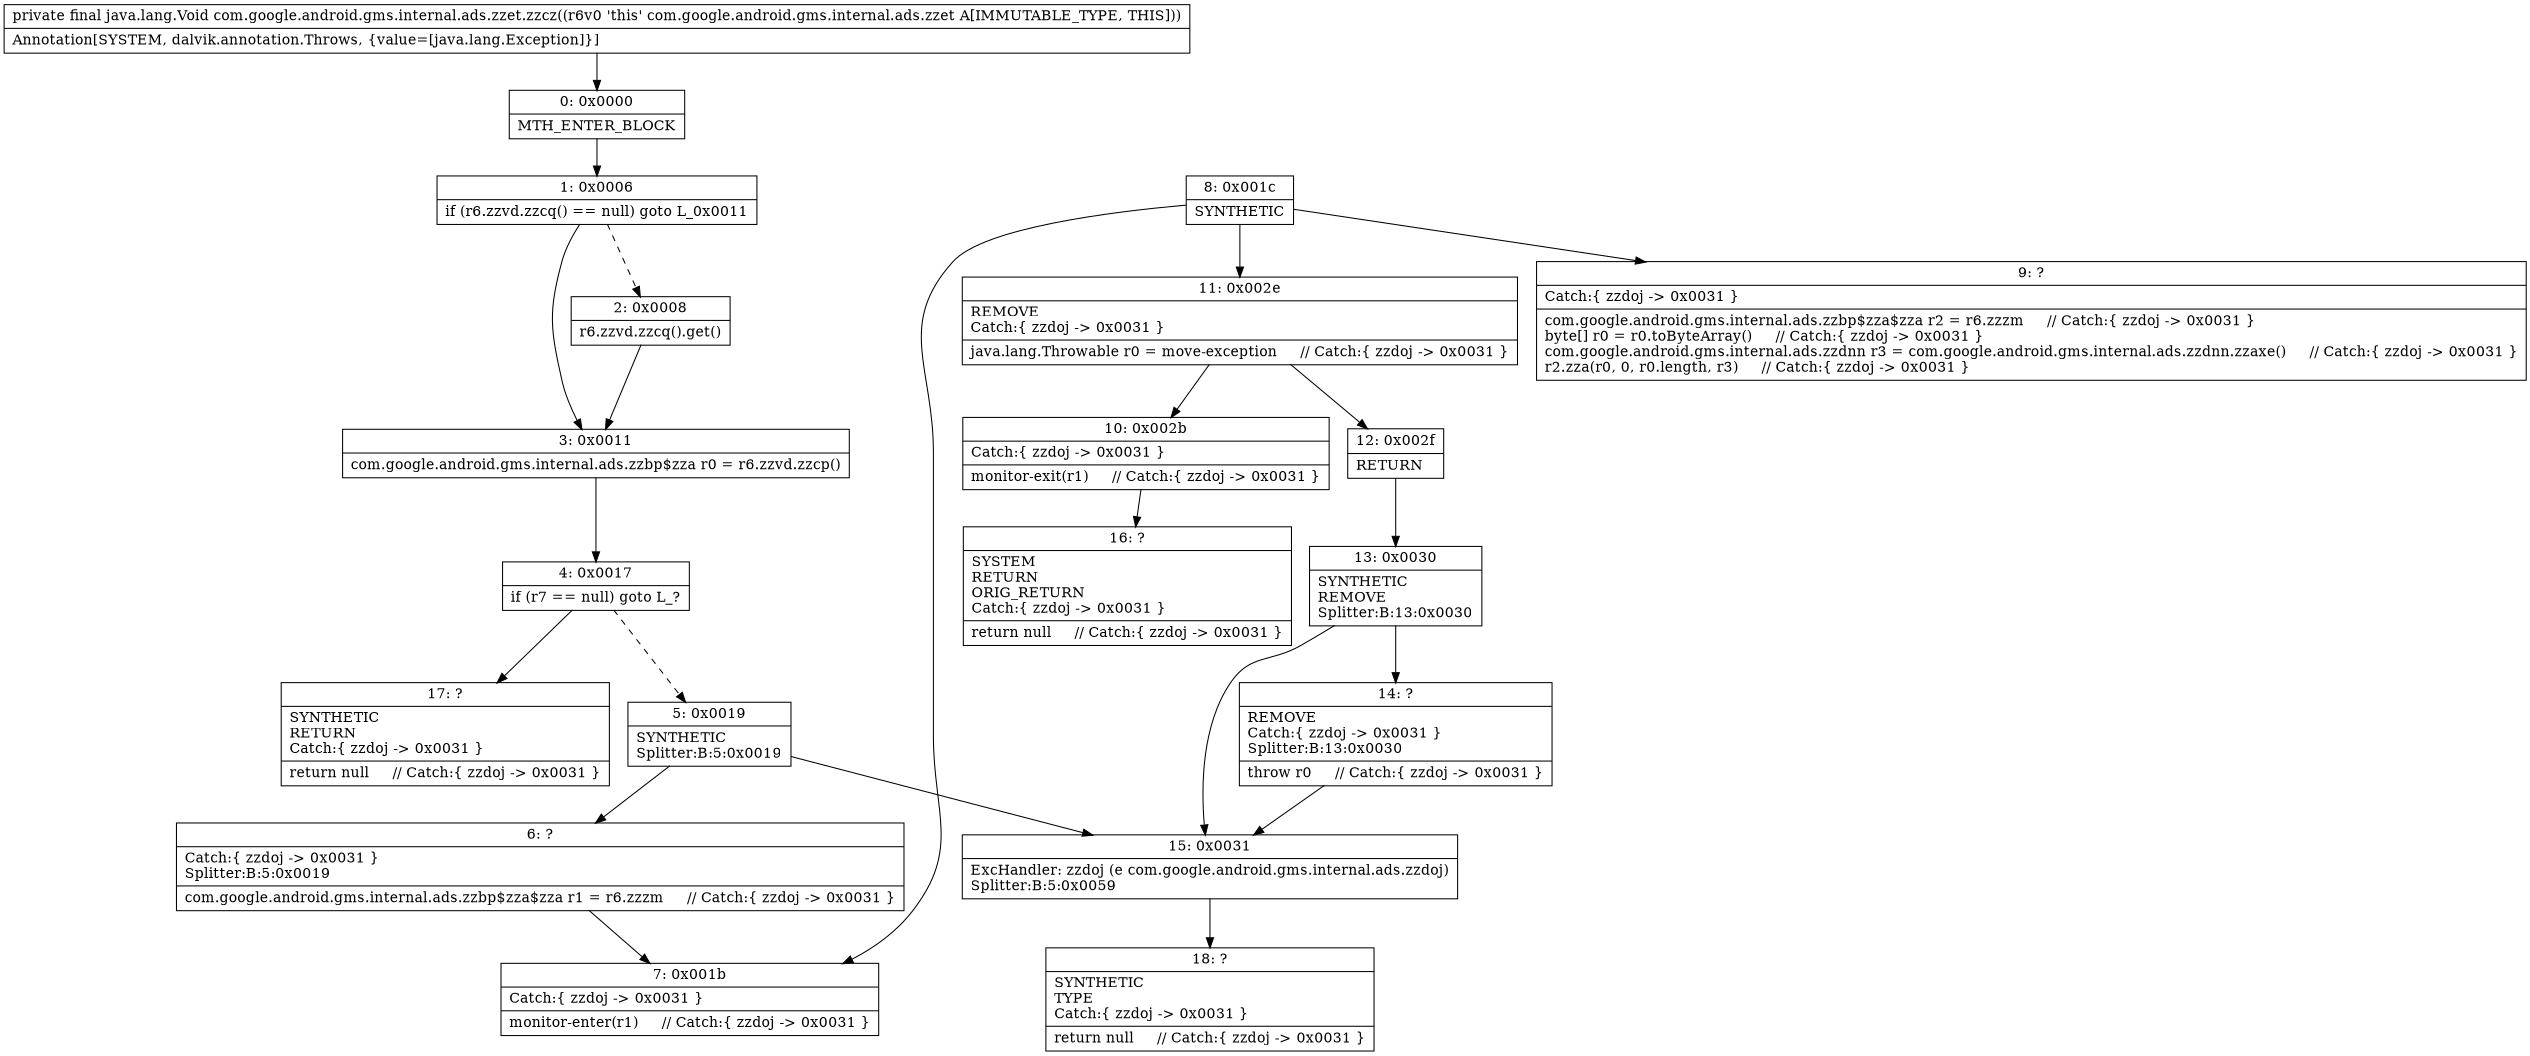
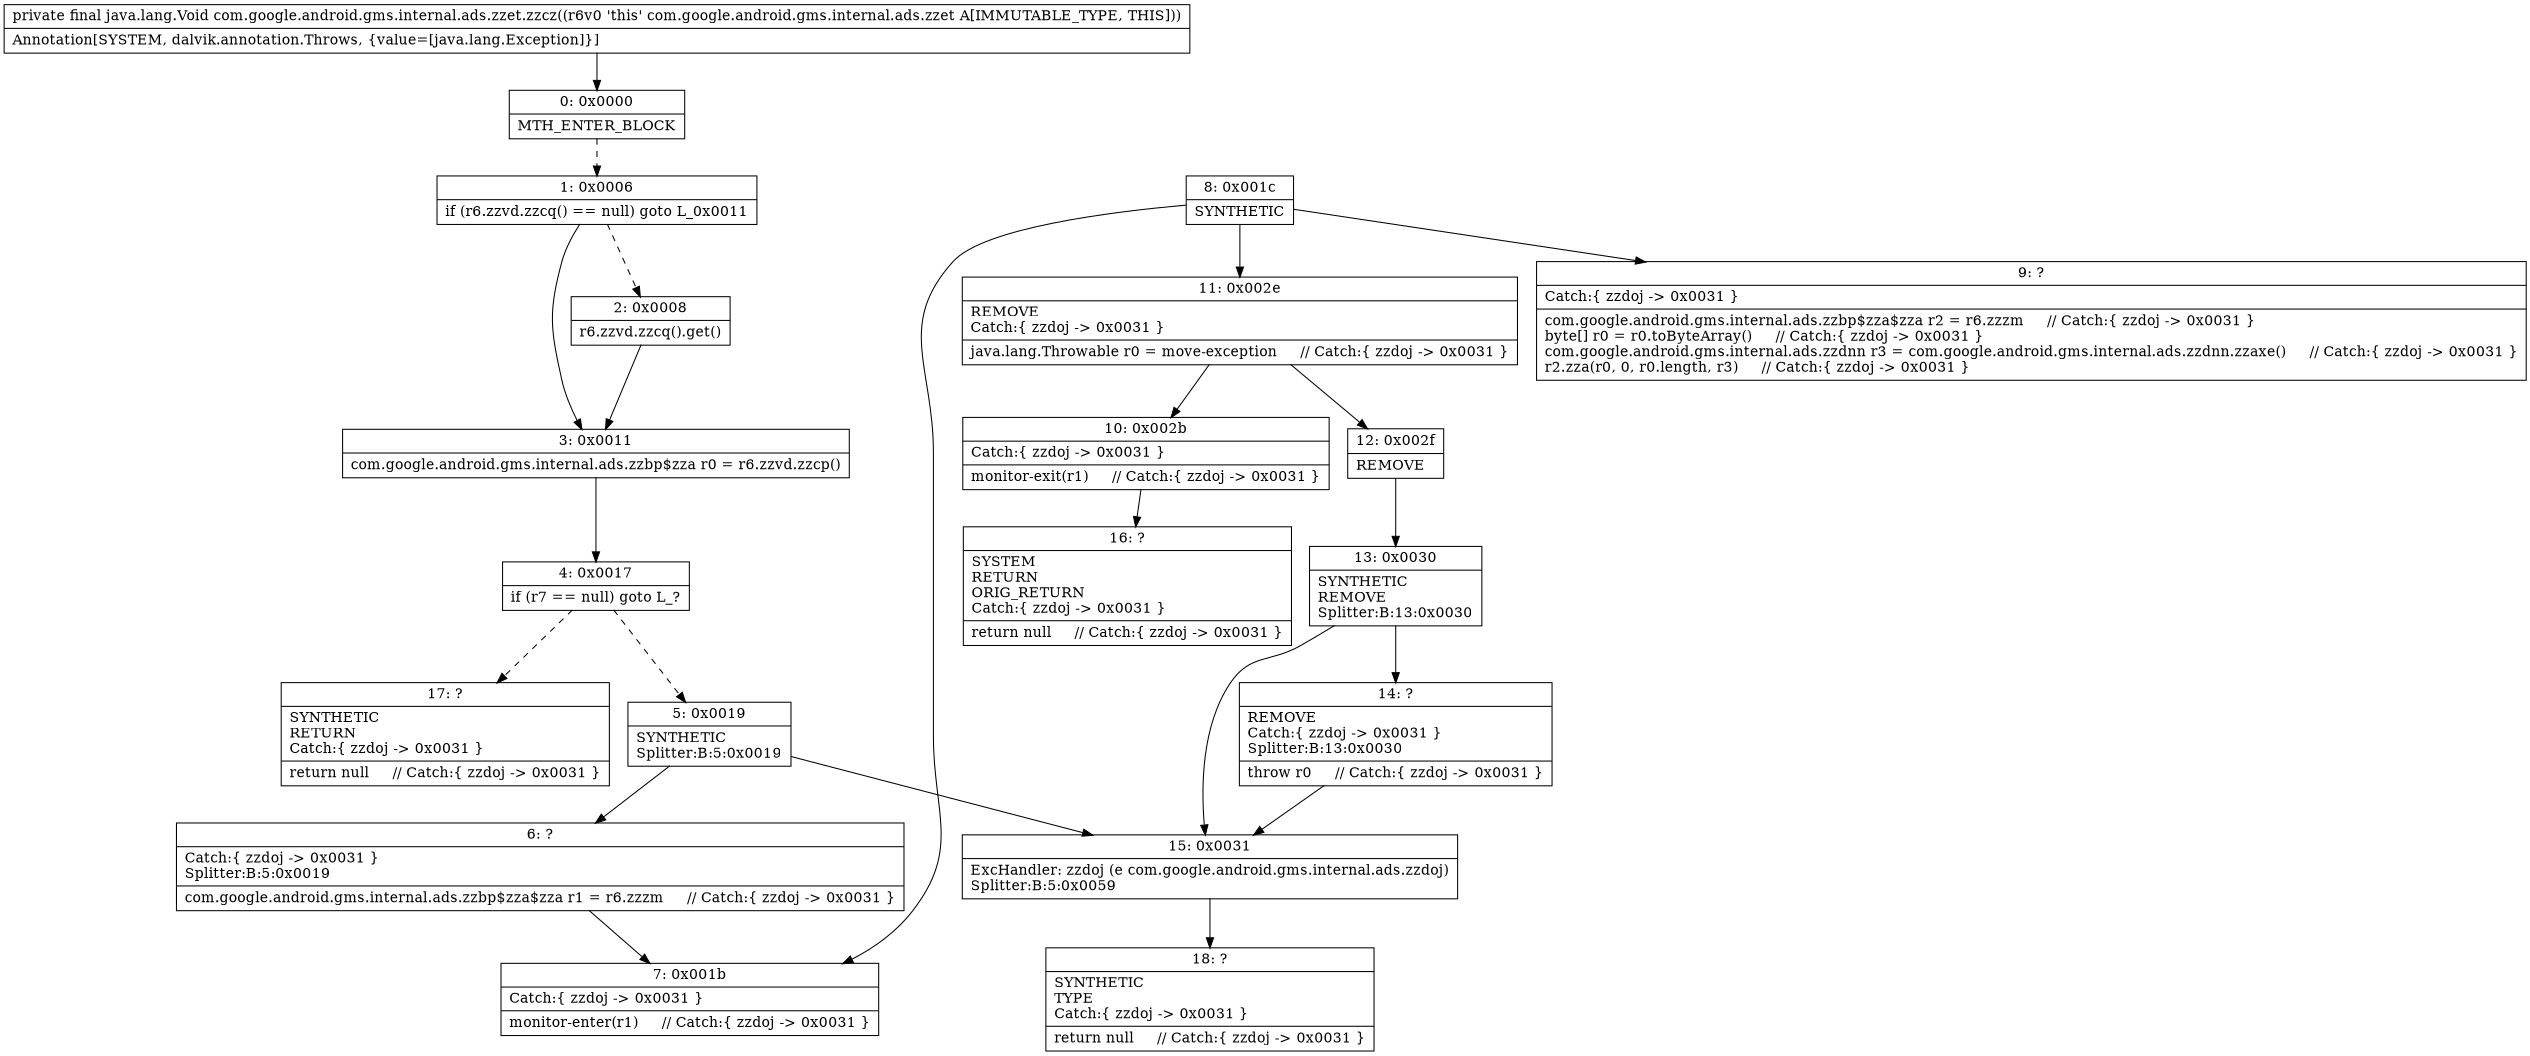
(597, 152) -> (597, 152)
(1390, 465) -> (1391, 465)
(539, 643) -> (539, 643)
